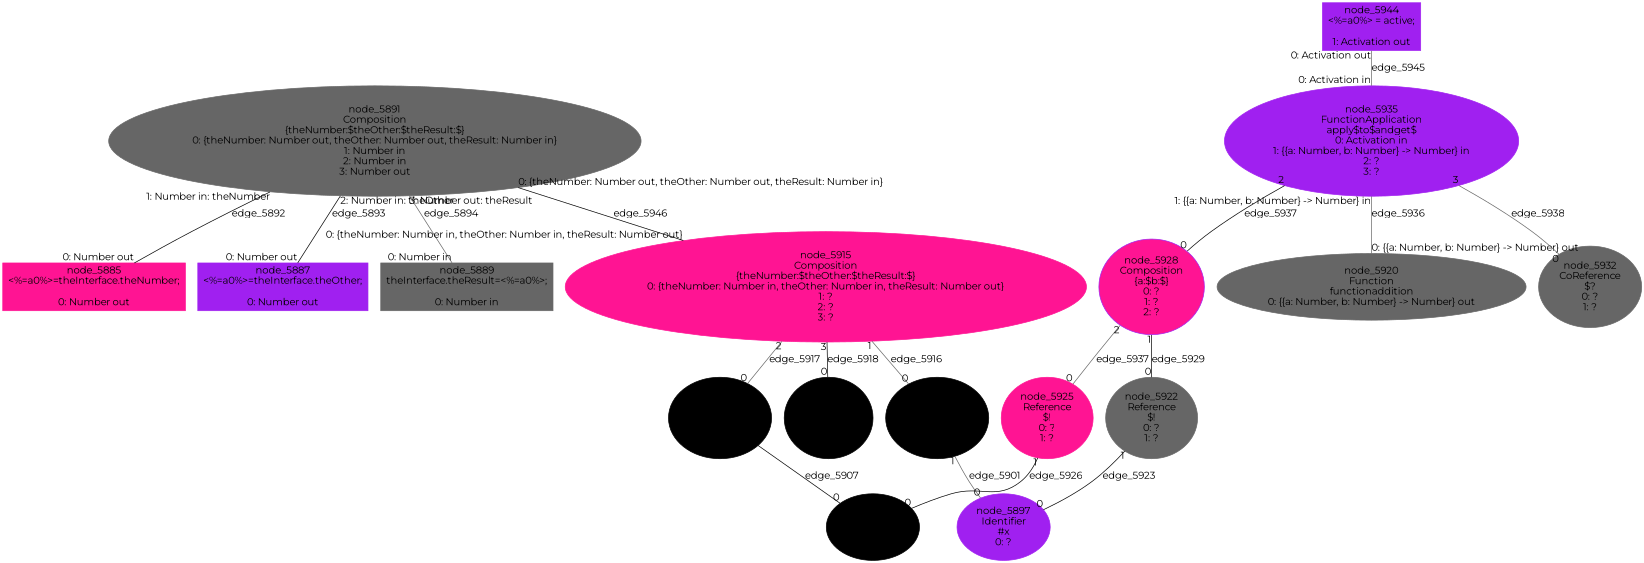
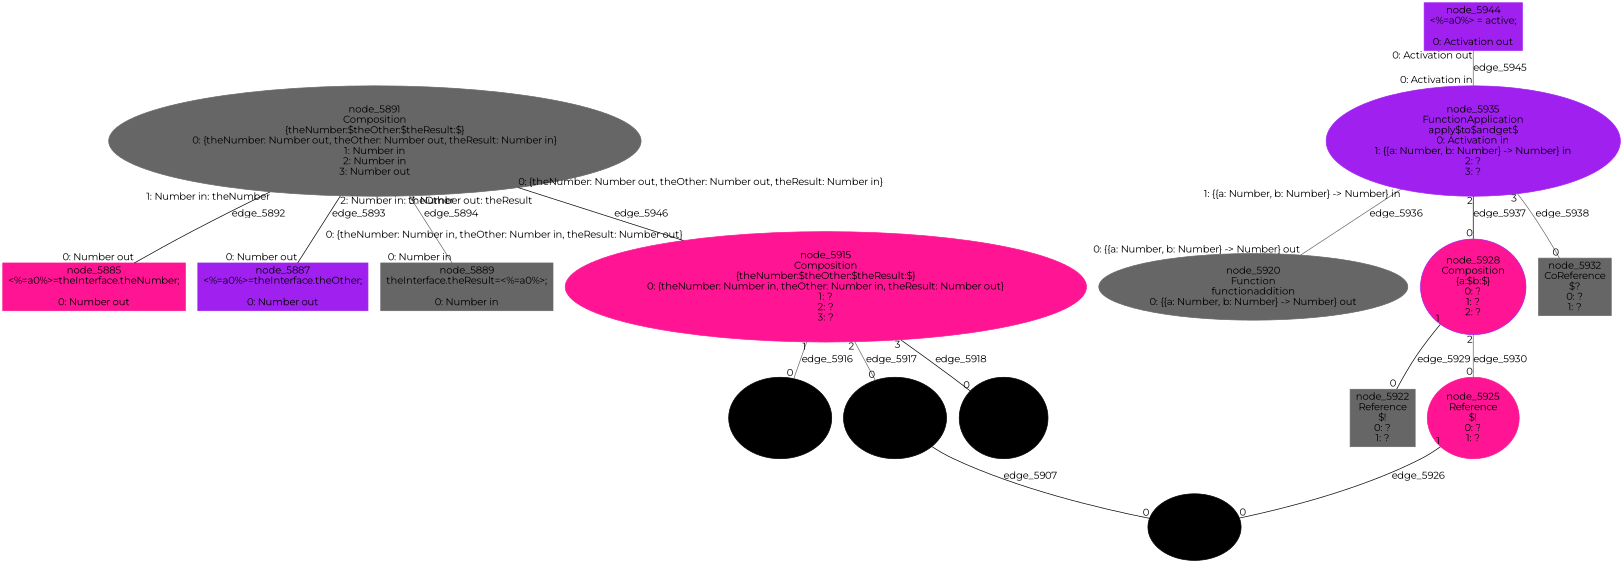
(1372, 27) -> (1473, 27)
(1590, 287) -> (1575, 287)
(1123, 360) -> (1500, 360)
(1152, 418) -> (1383, 418)
(1004, 527) -> none
